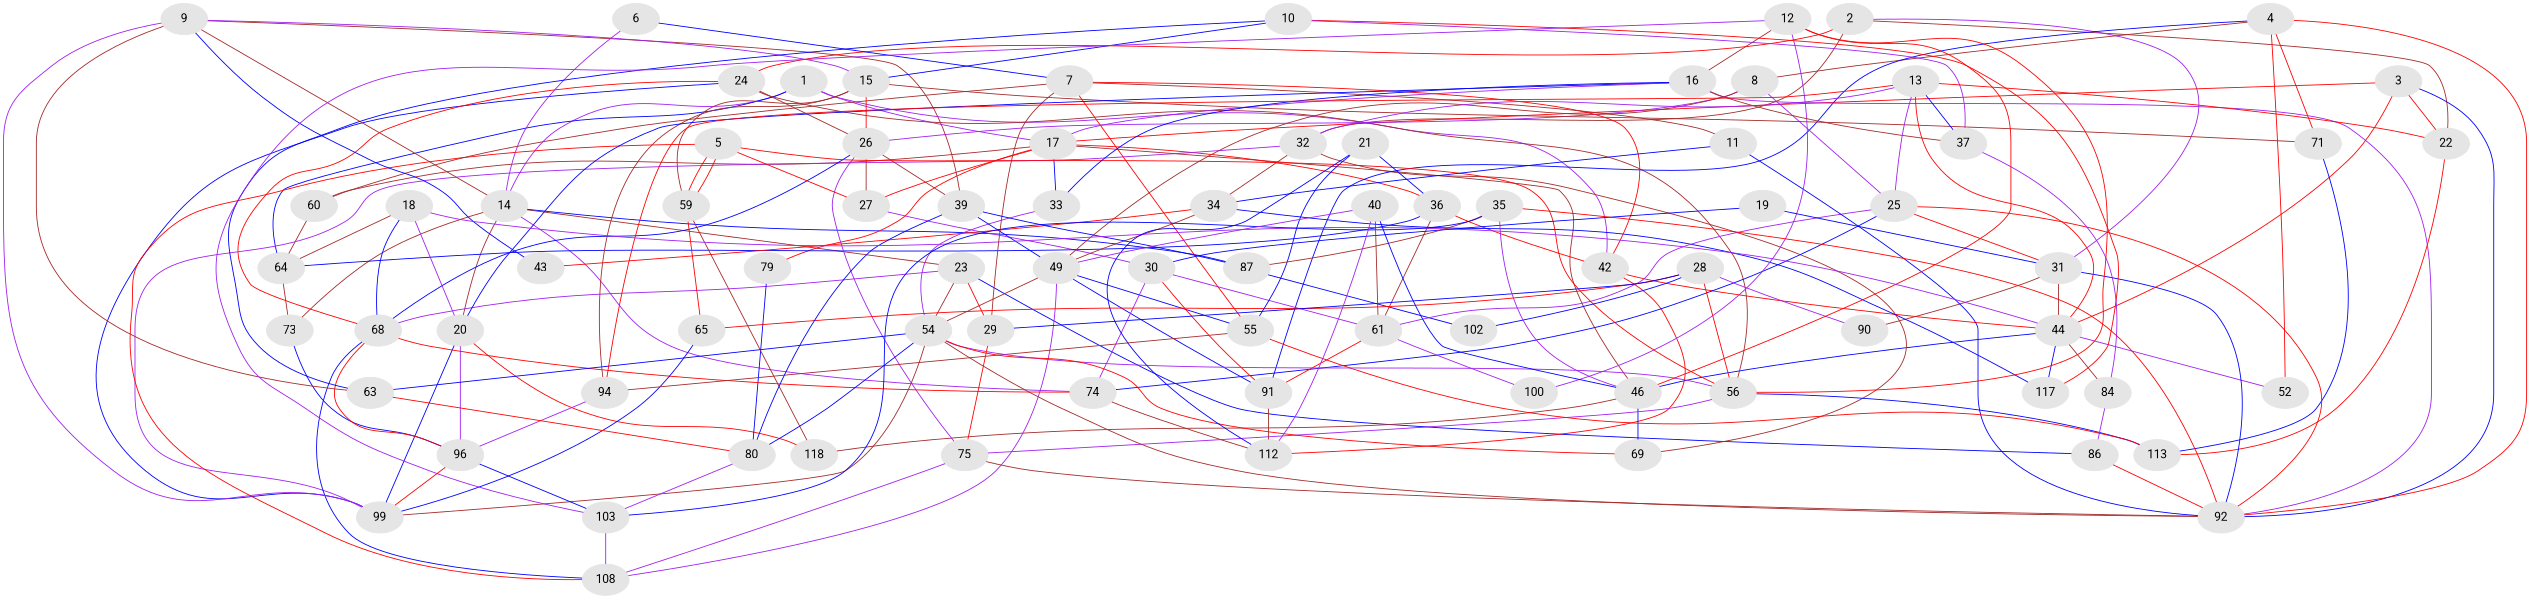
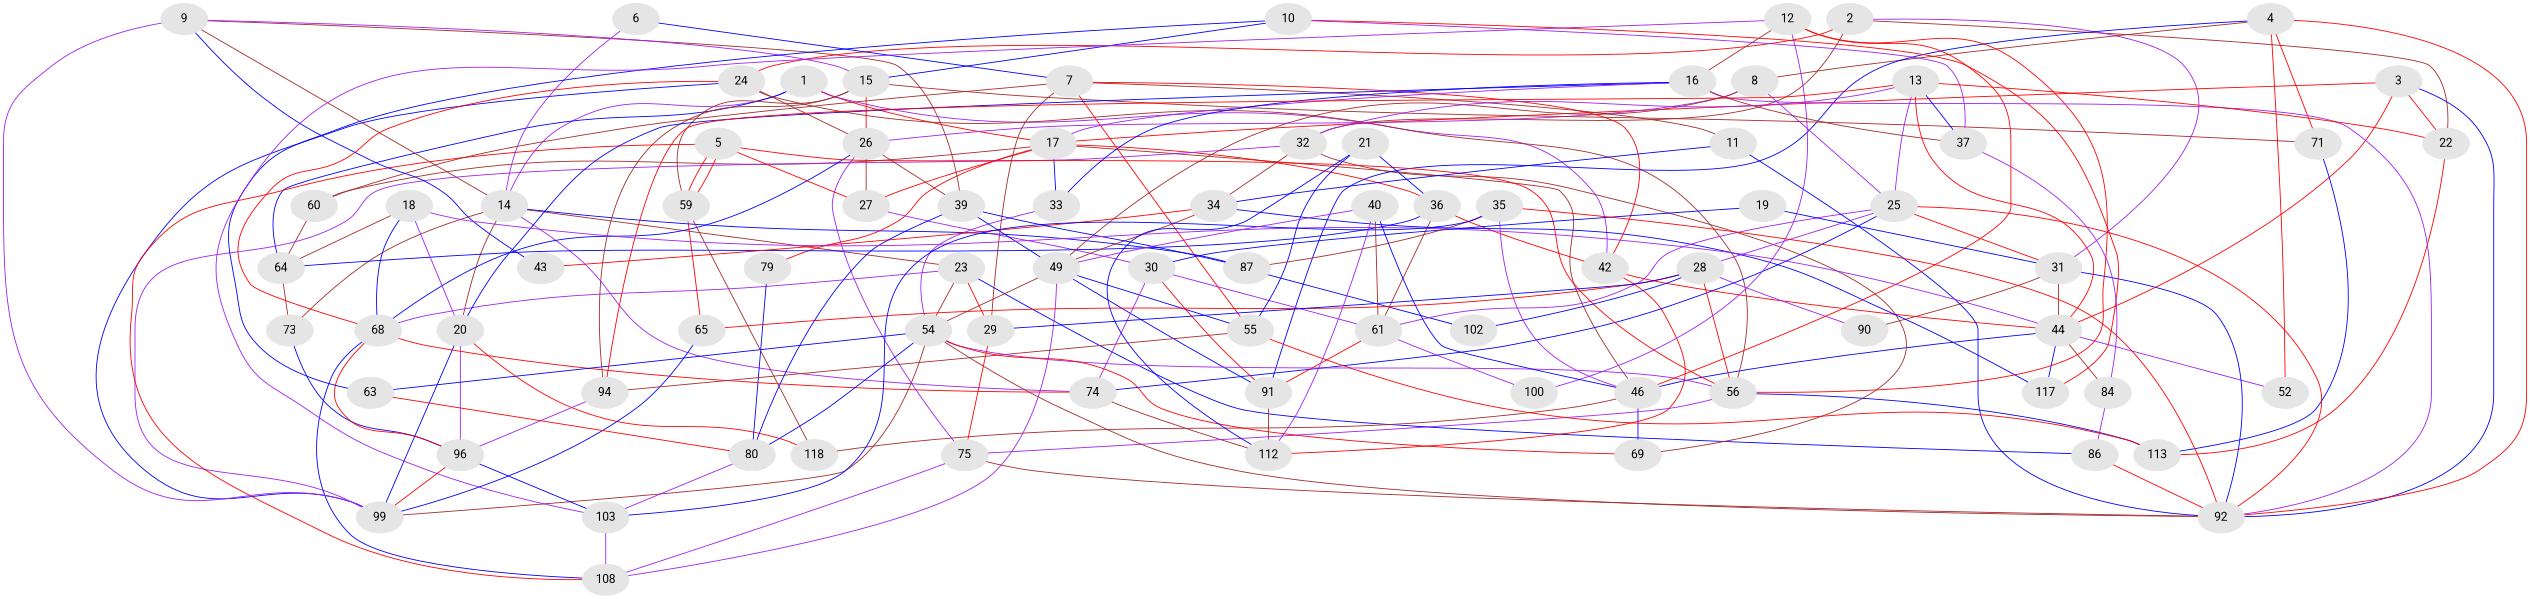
(925, 121) -> (925, 121)
none -> (1801, 236)
(60, 274) -> none
